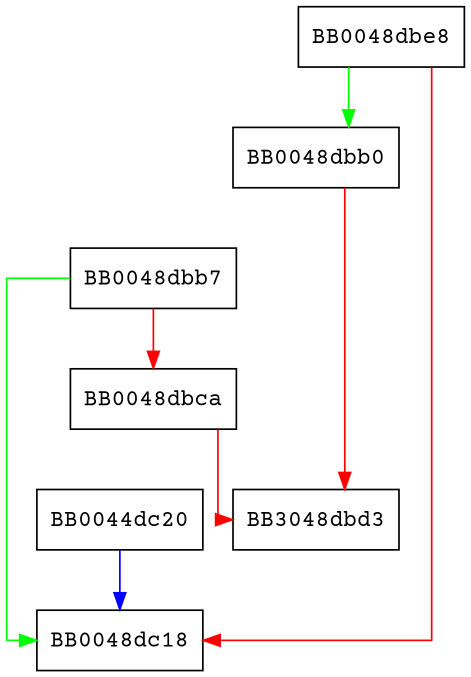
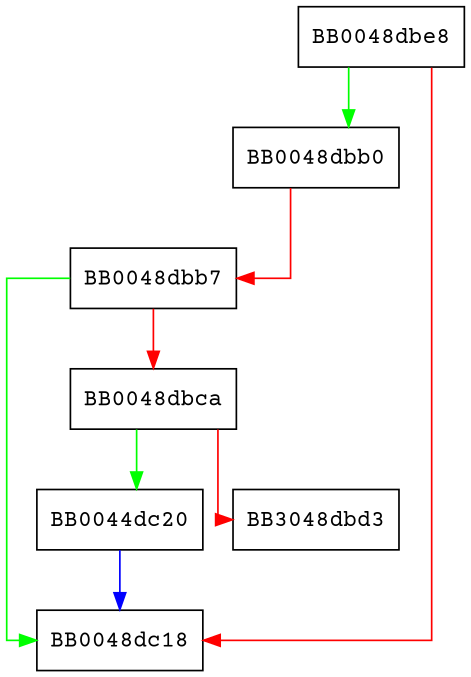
(345, 330) -> (291, 251)
none -> (137, 451)
